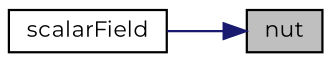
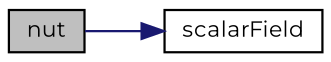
(195, 31) -> (113, 31)
